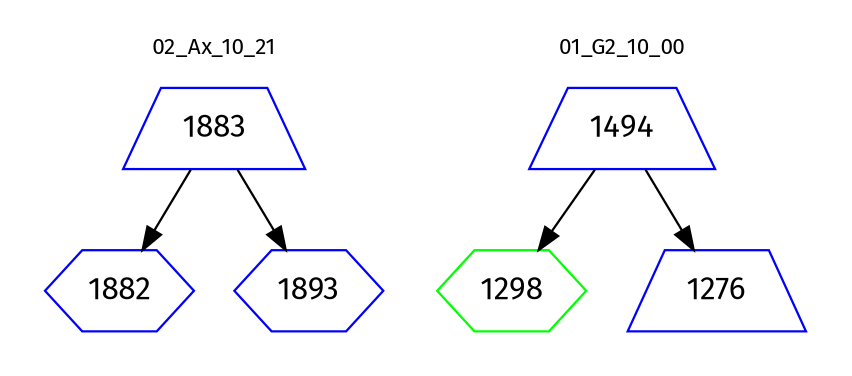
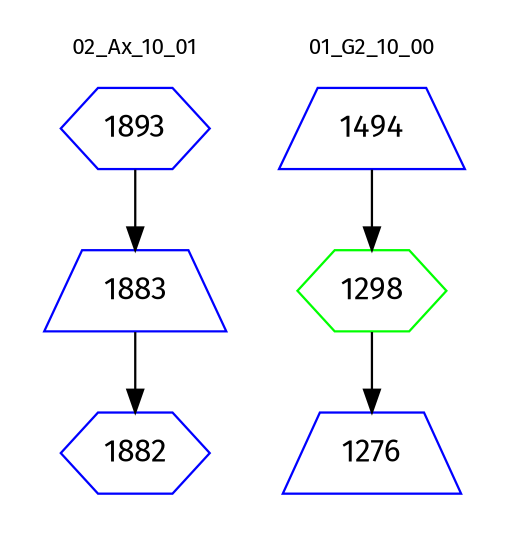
(214, 48) -> (135, 48)
(256, 200) -> (135, 199)
(664, 200) -> (372, 361)
